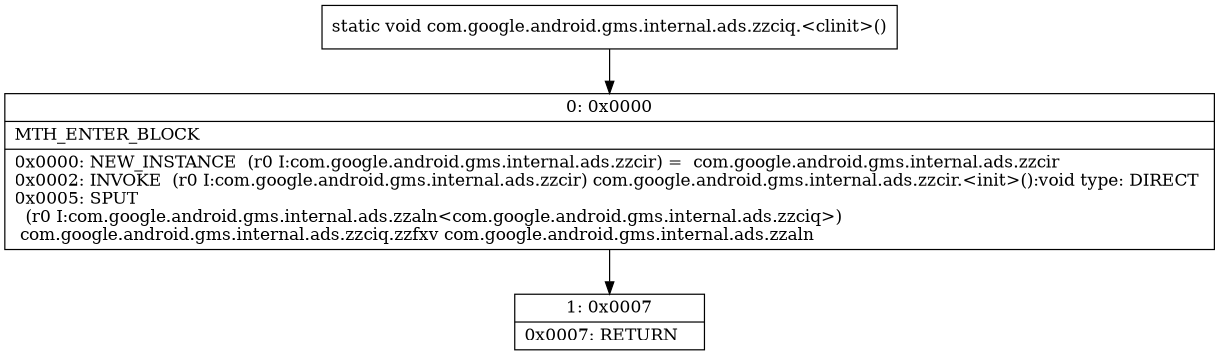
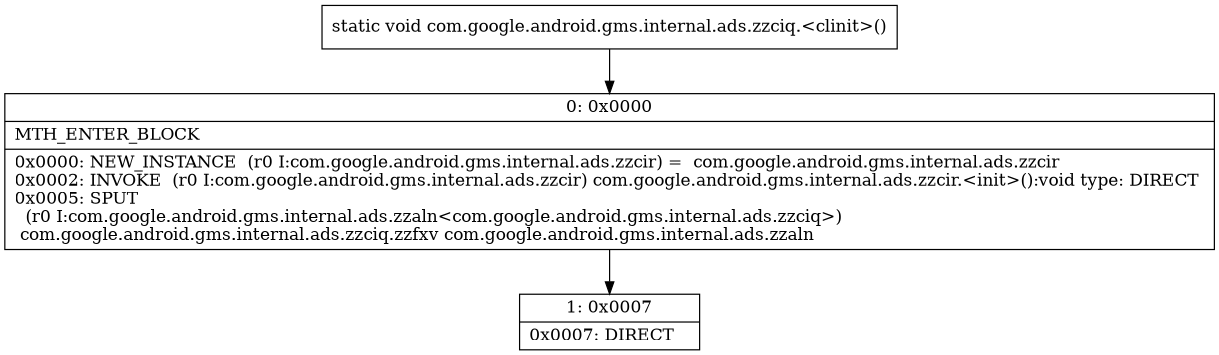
(610, 335) -> (610, 335)
